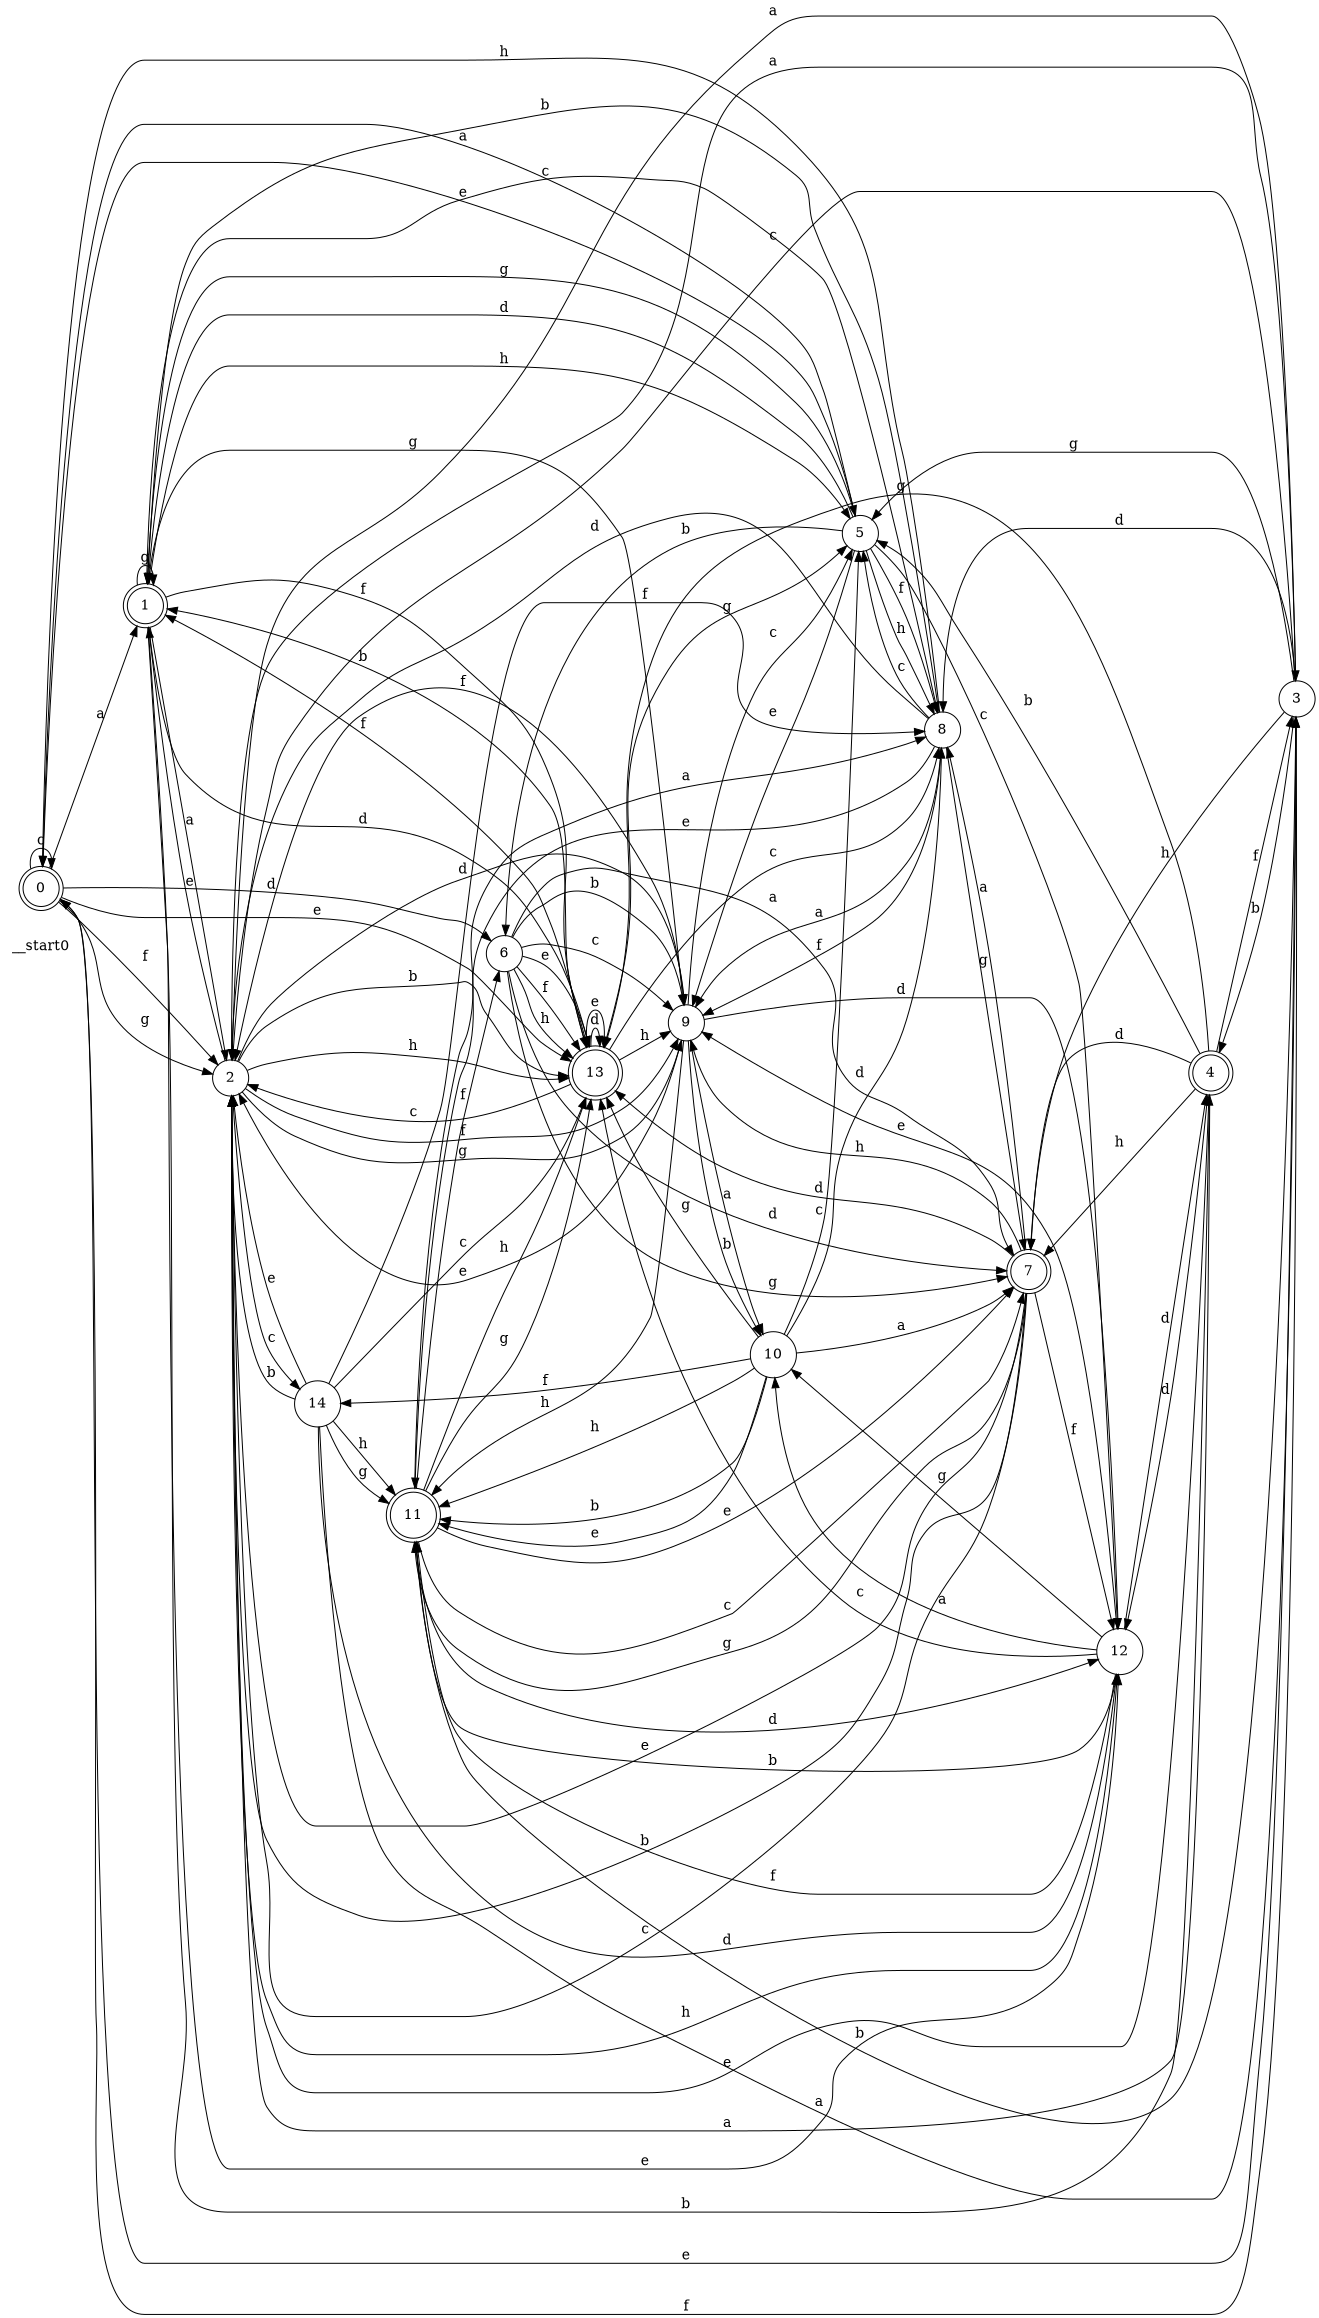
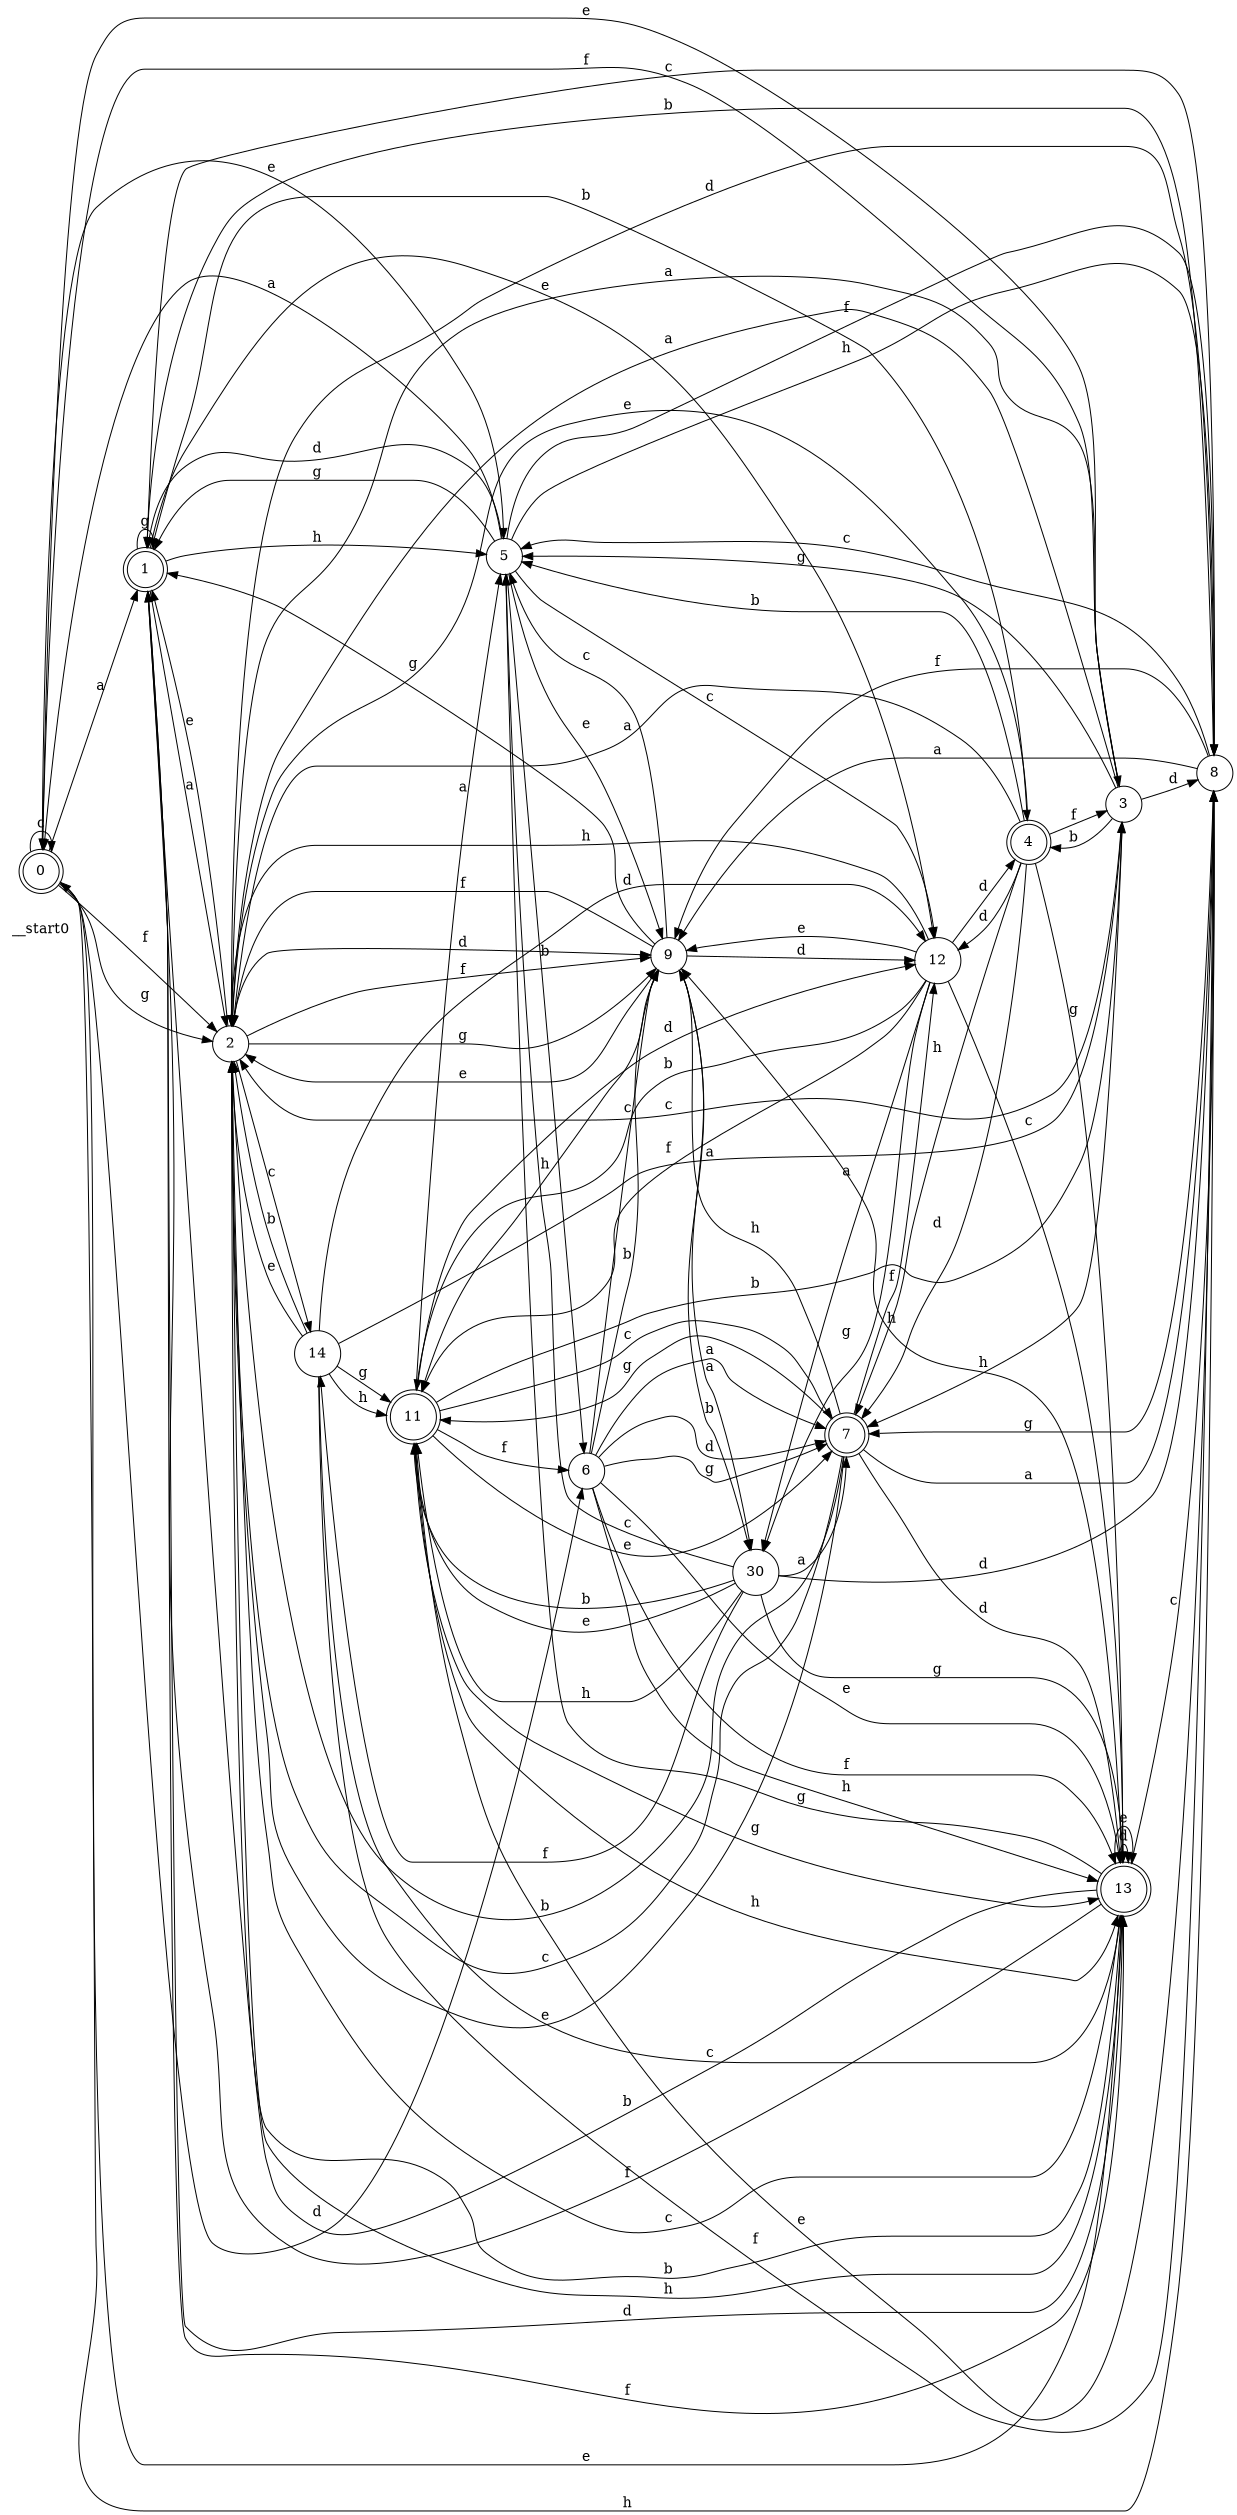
(479, 904) -> (447, 986)
(773, 1355) -> (756, 1572)
